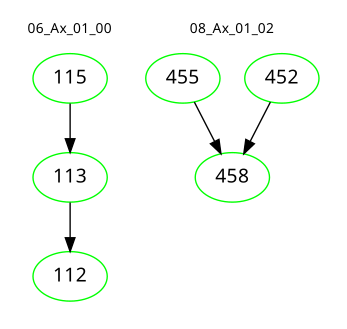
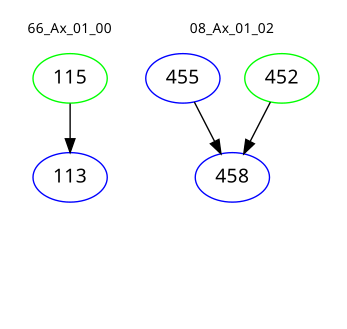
(70, 30) -> (70, 30)
(183, 78) -> (183, 78)
(70, 177) -> (70, 177)
(232, 177) -> (232, 177)
(70, 276) -> none
